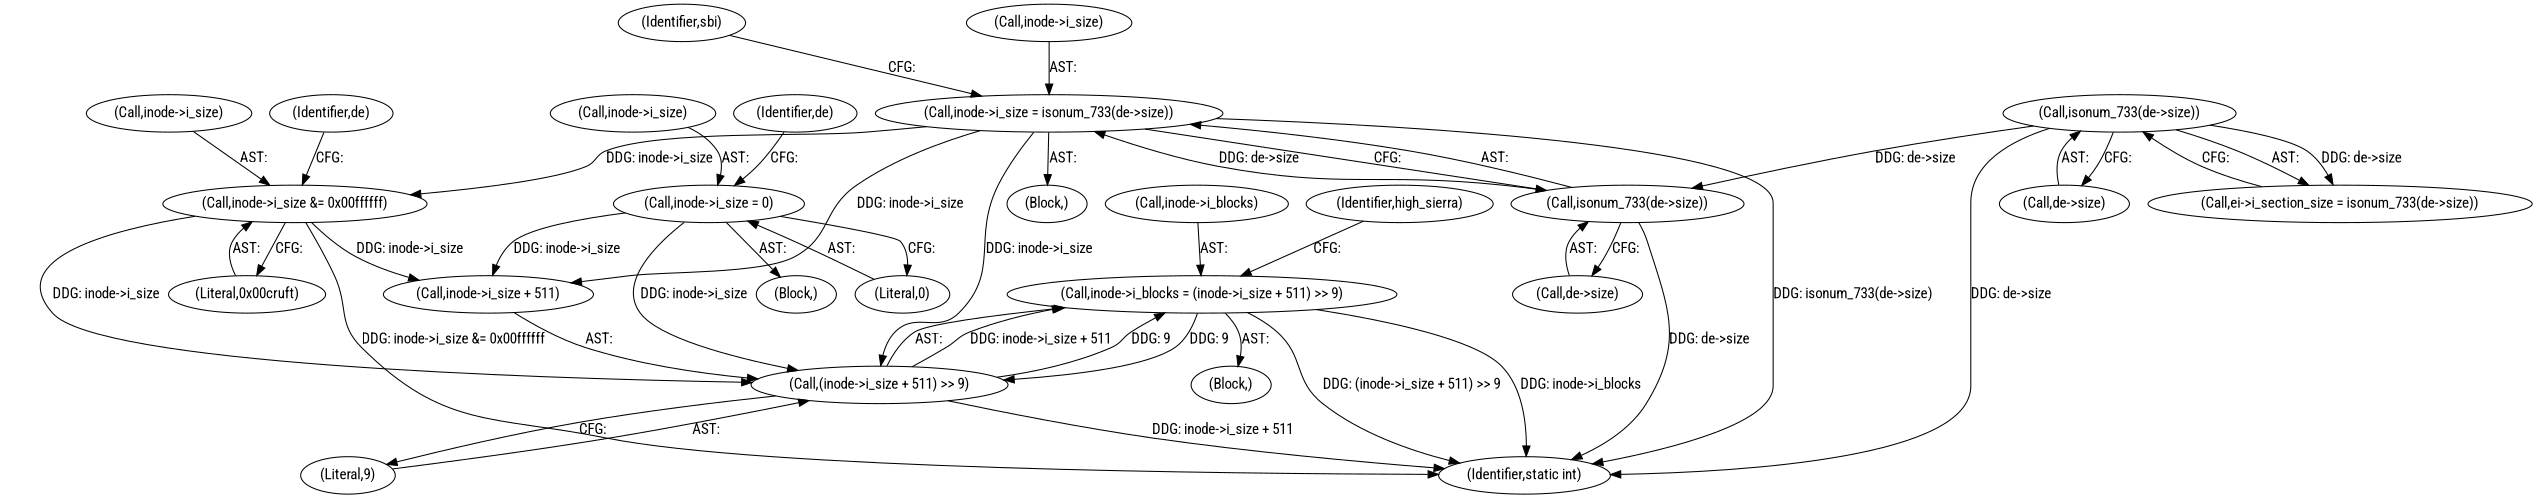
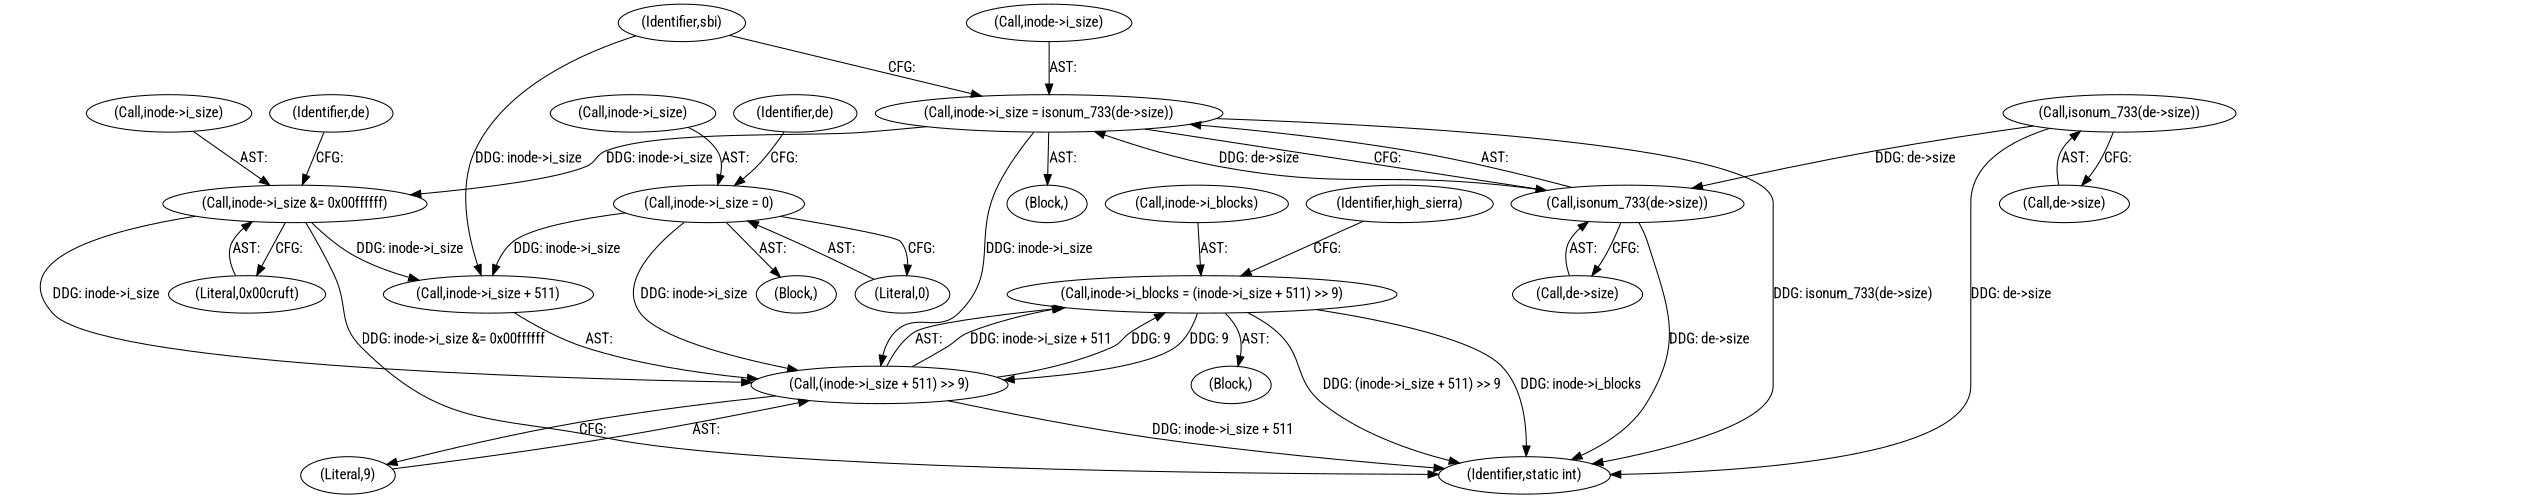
(2340, 204) -> none
(802, 252) -> (499, 115)
